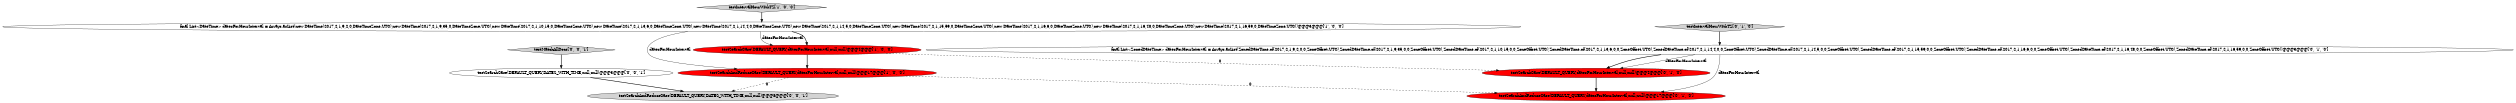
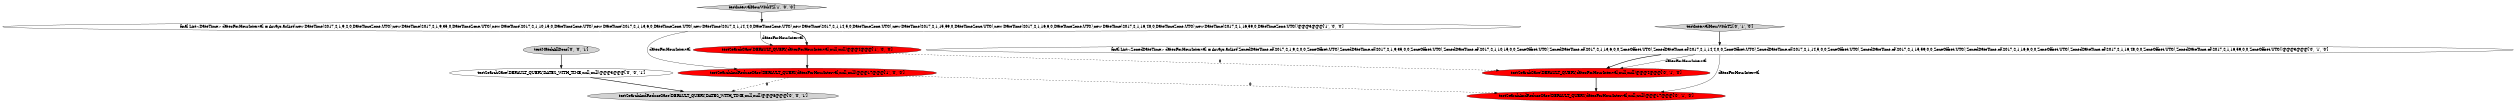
(561, 50) -> (561, 50)
